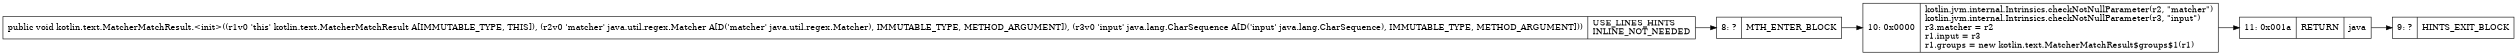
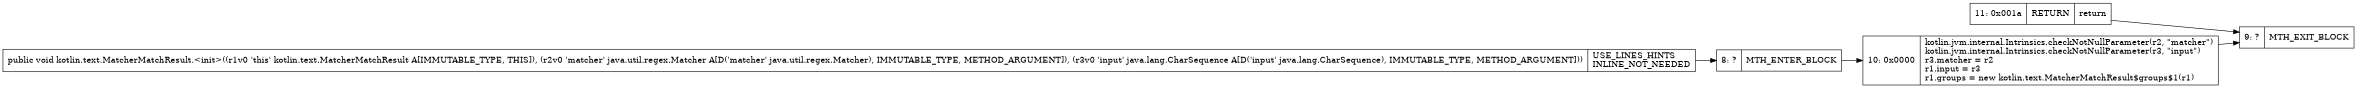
(2358, 27) -> (2093, 14)
(2466, 27) -> (2309, 37)
(2226, 28) -> (2226, 44)
